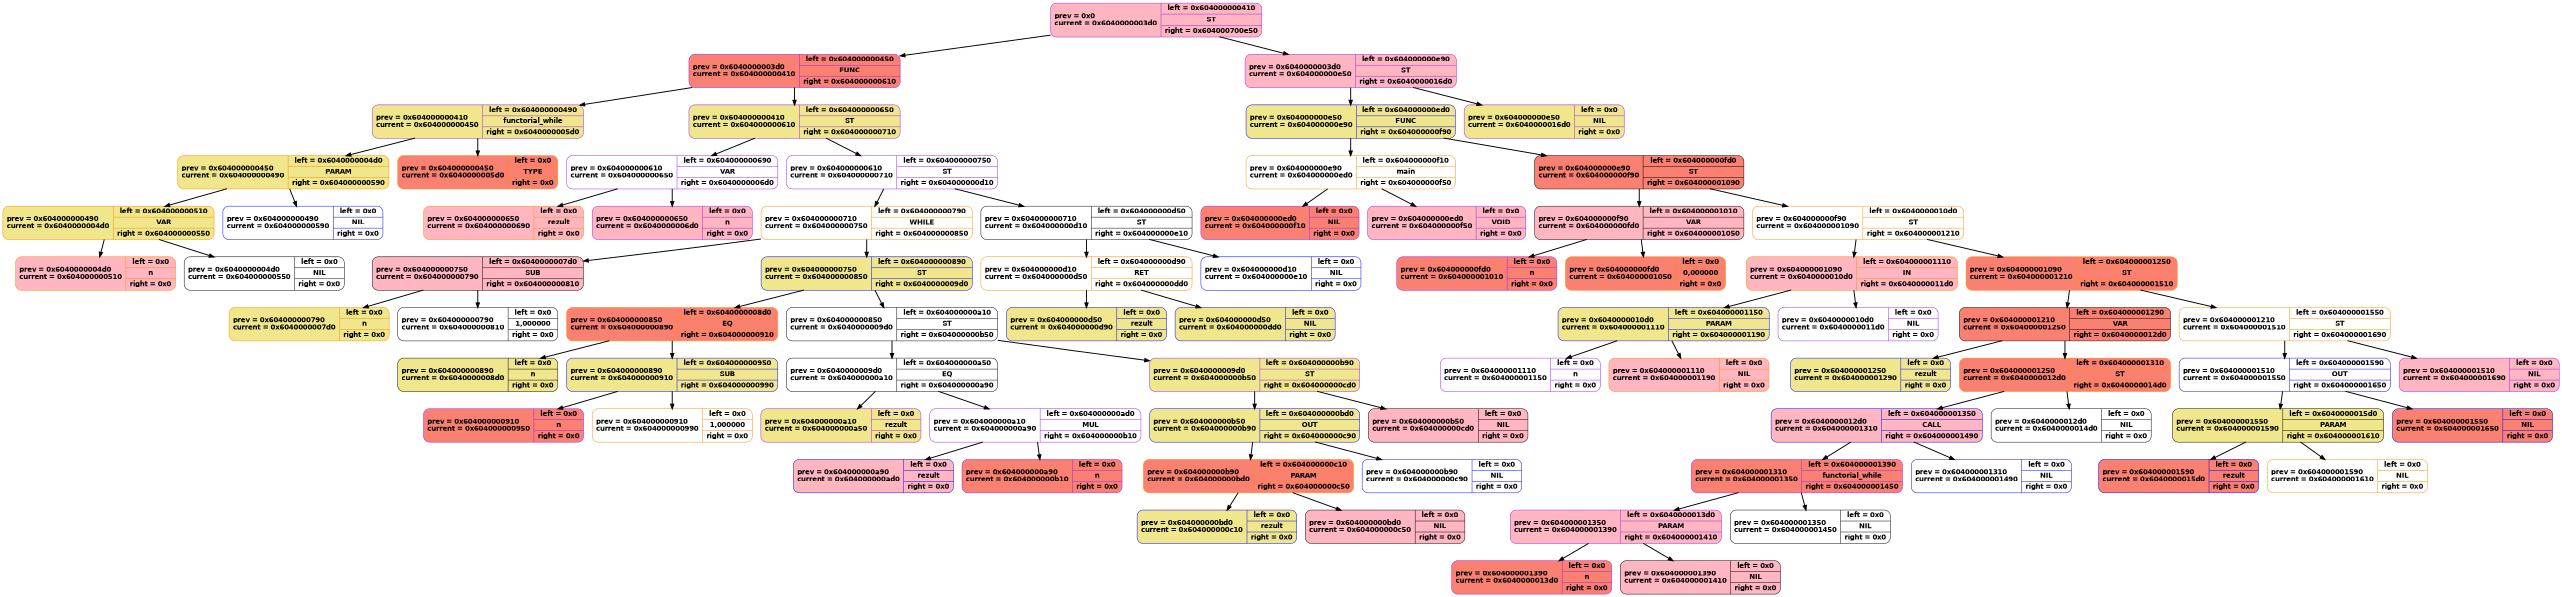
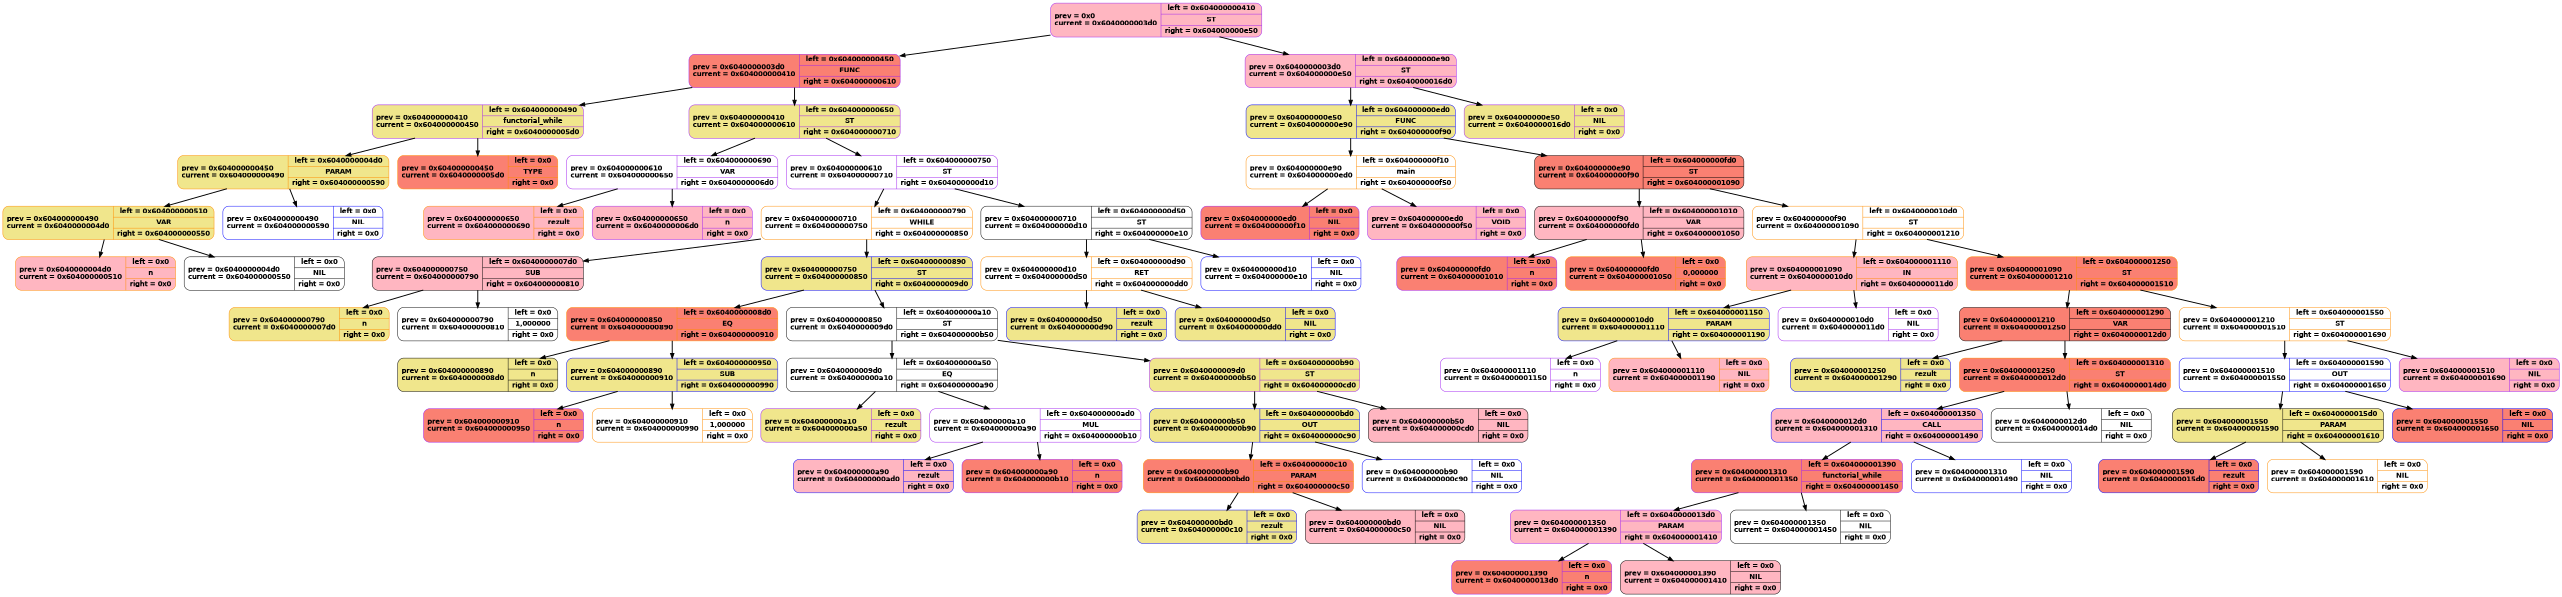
(1211, 31) -> (1211, 31)
